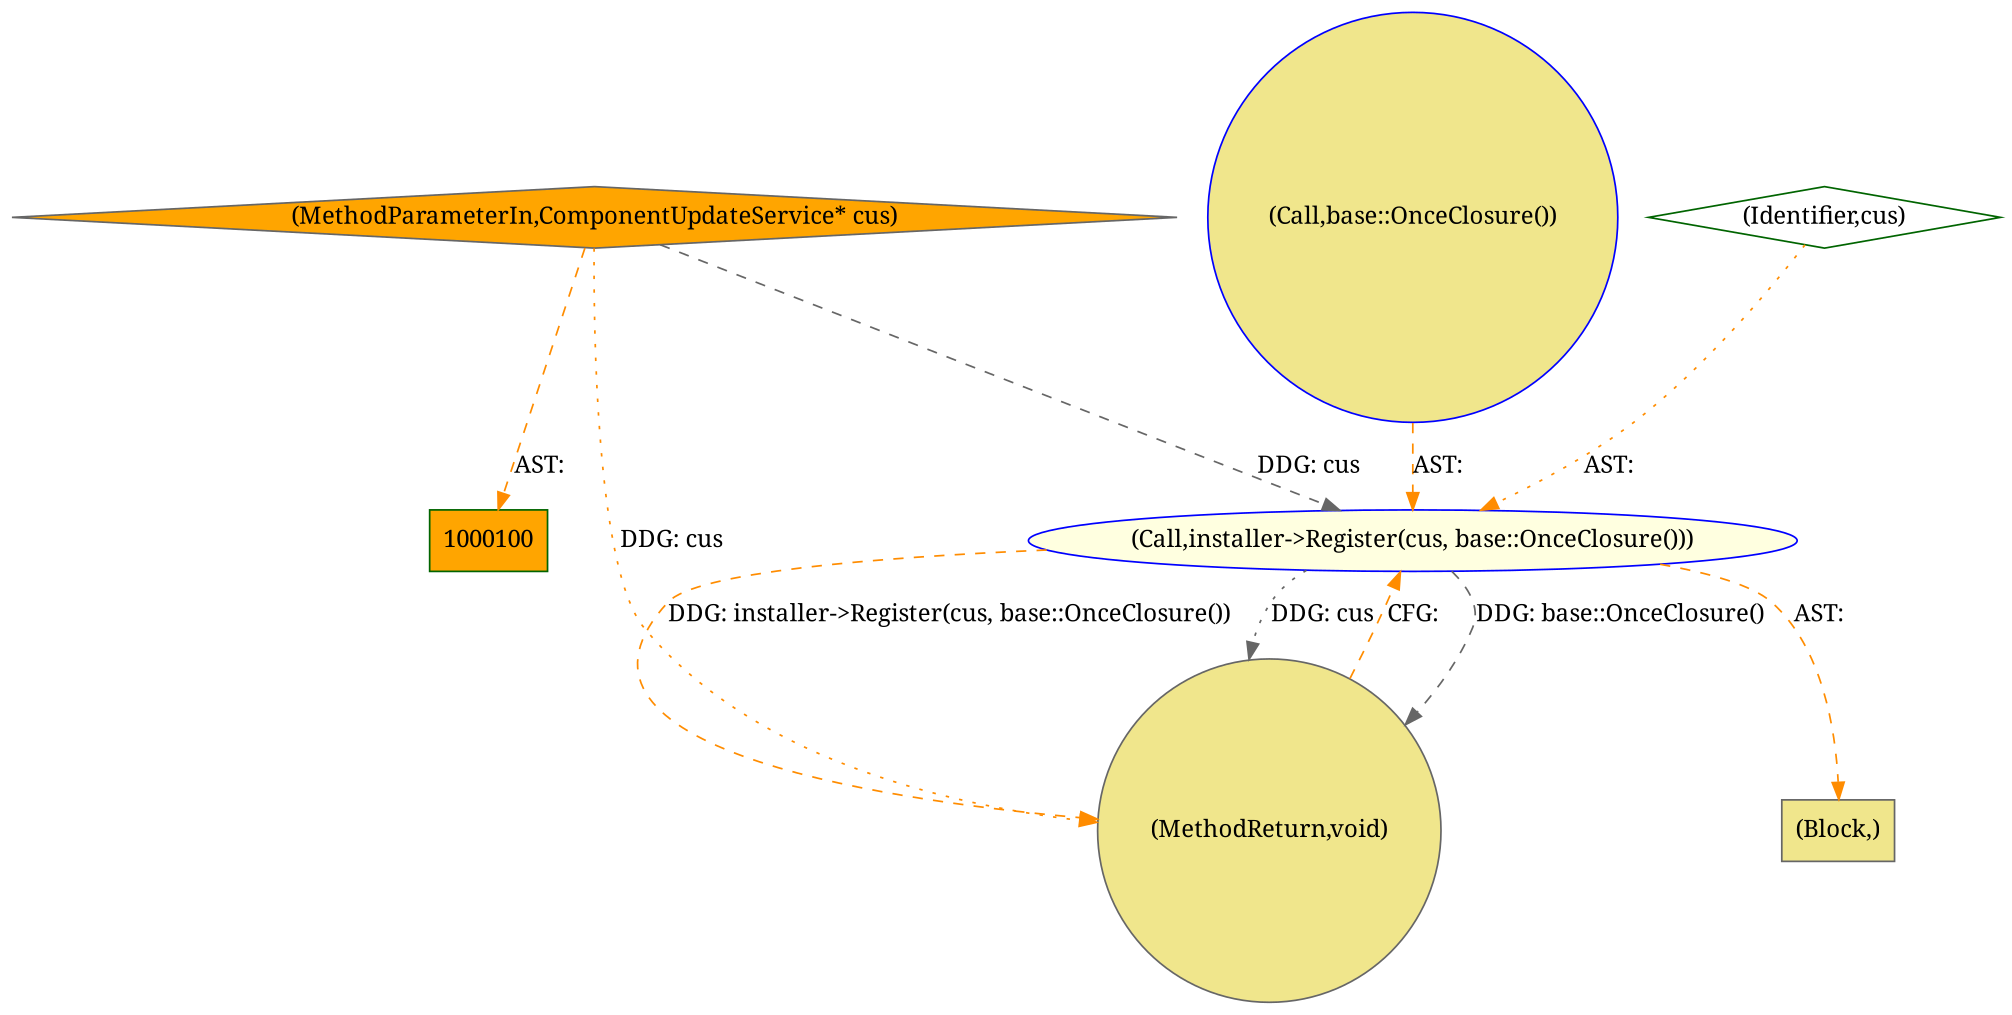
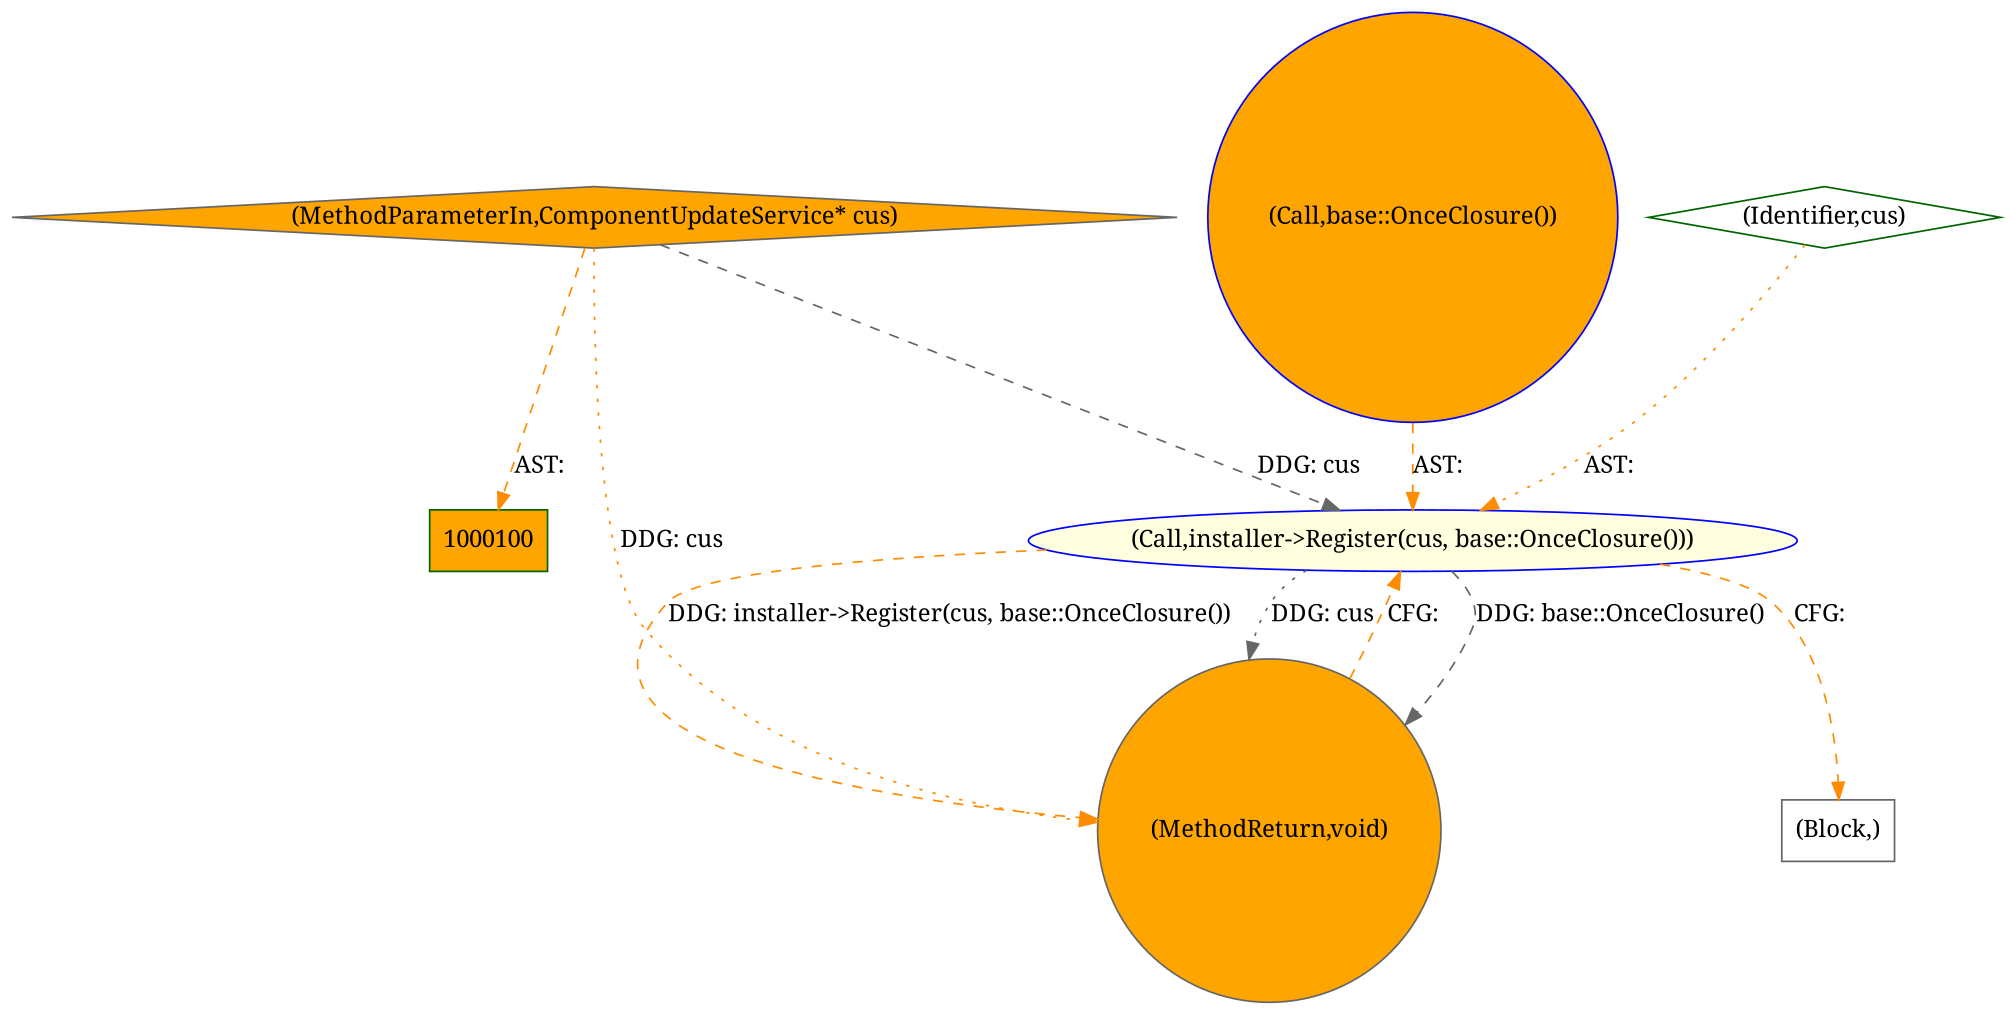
(1413, 217) -> (1413, 217)
(1823, 615) -> (1823, 615)
(1269, 831) -> (1269, 831)
(1838, 831) -> (1838, 831)
